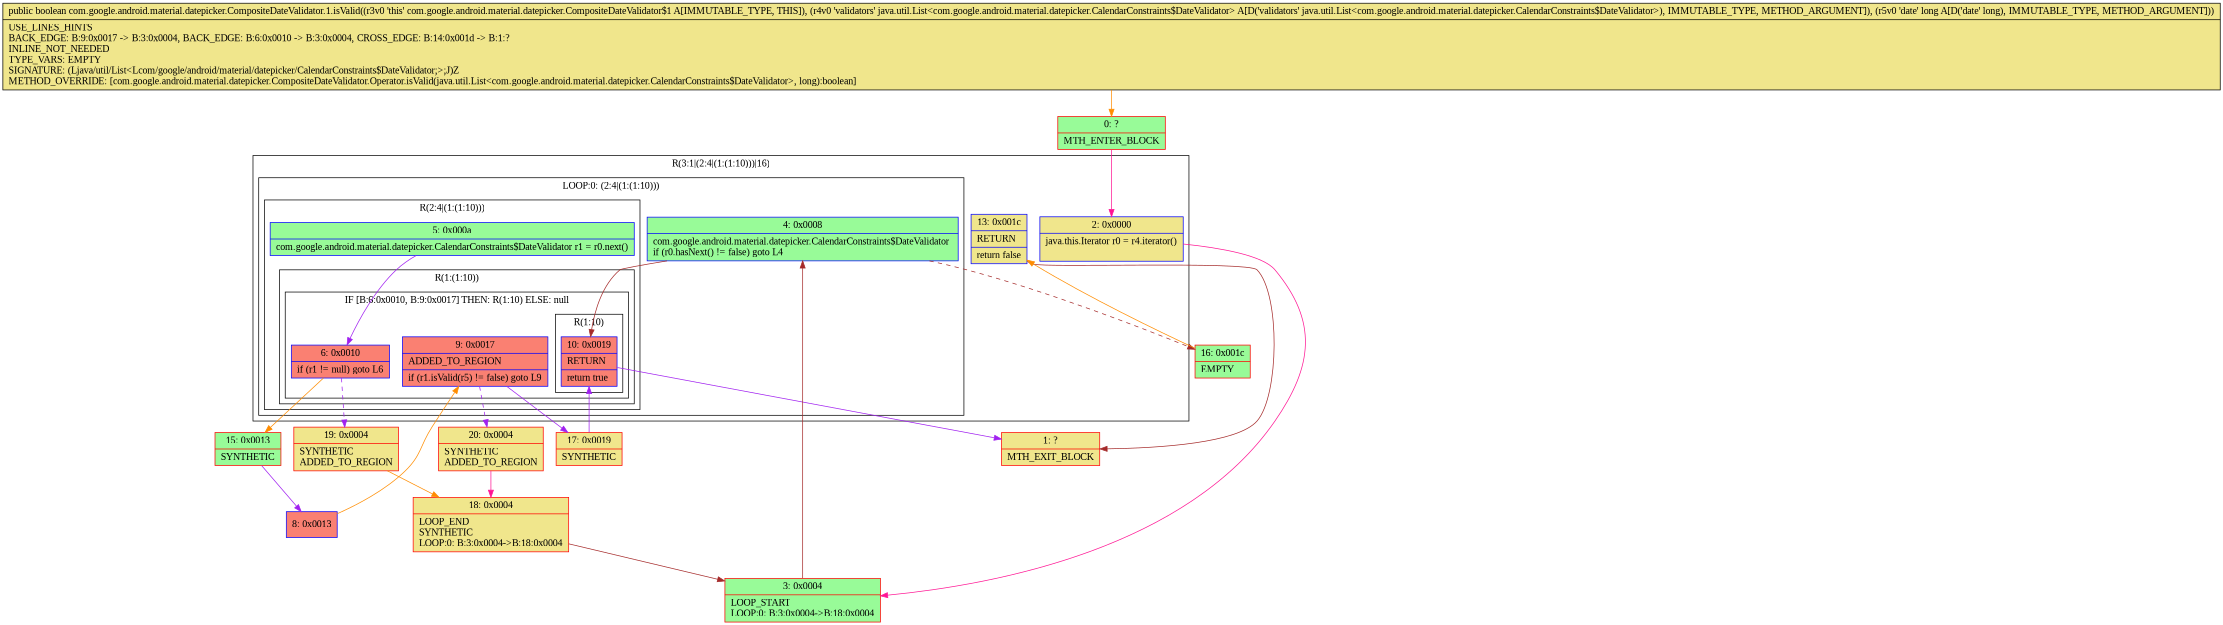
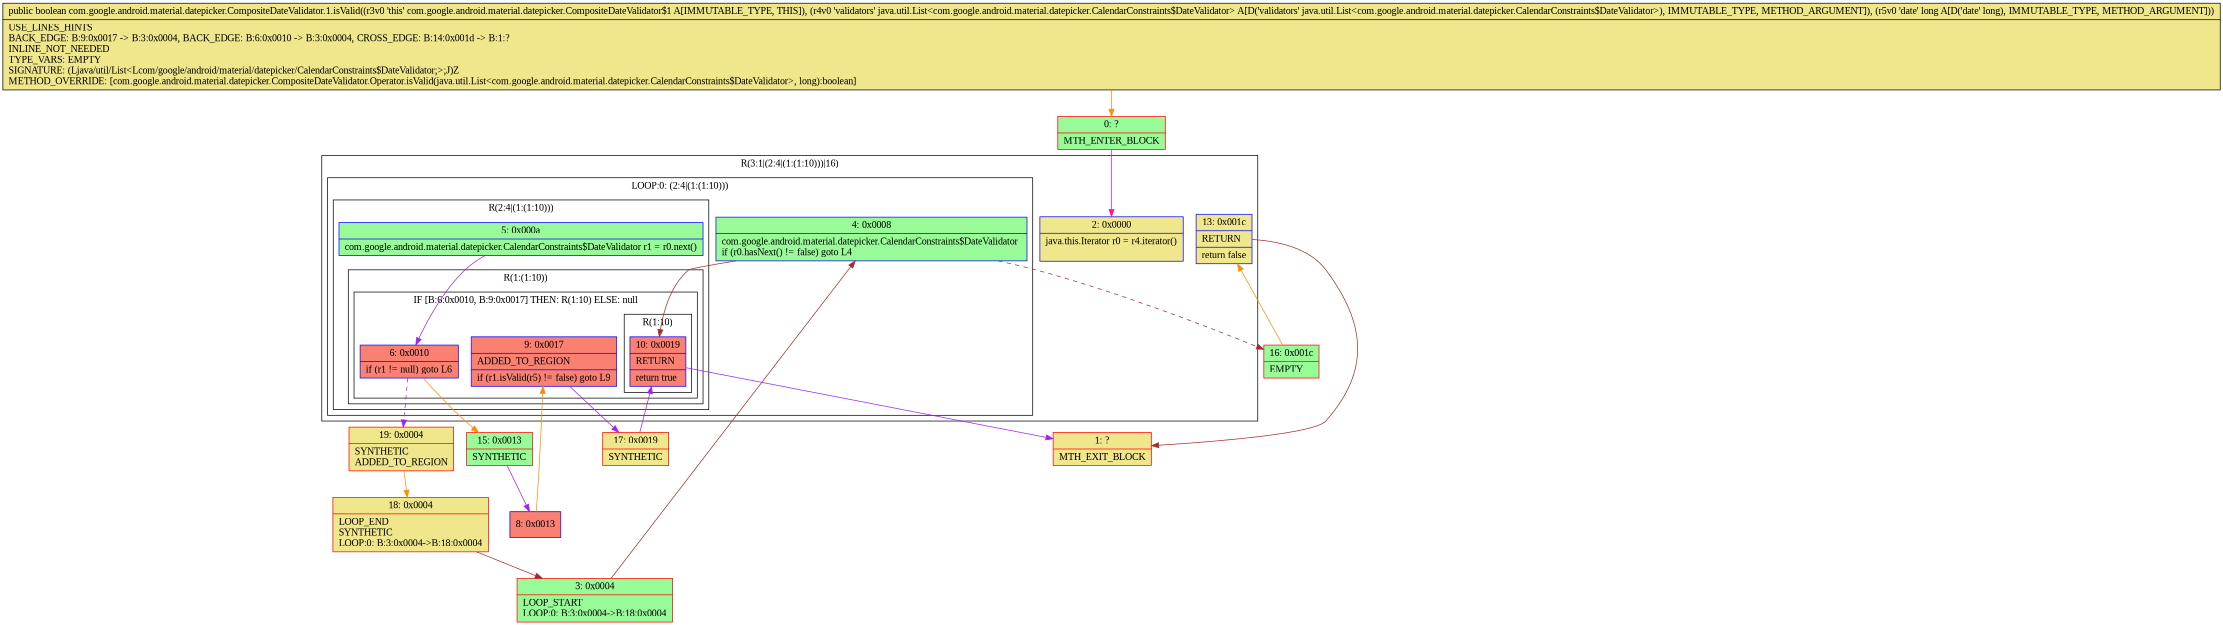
(491, 449) -> none
(1214, 483) -> none
